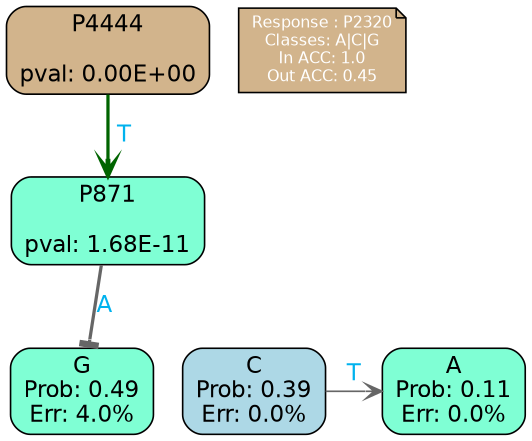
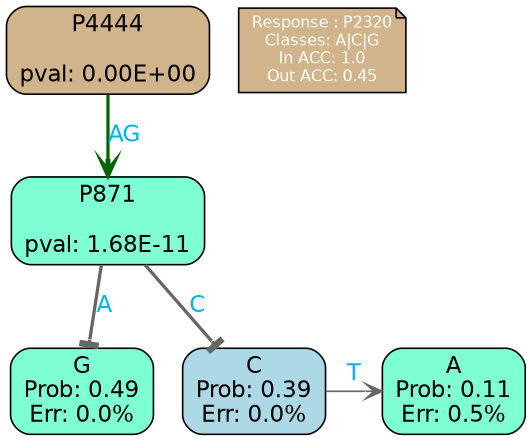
(124, 136) -> (124, 136)
none -> (178, 303)
(82, 391) -> (82, 391)
(454, 391) -> (454, 391)
